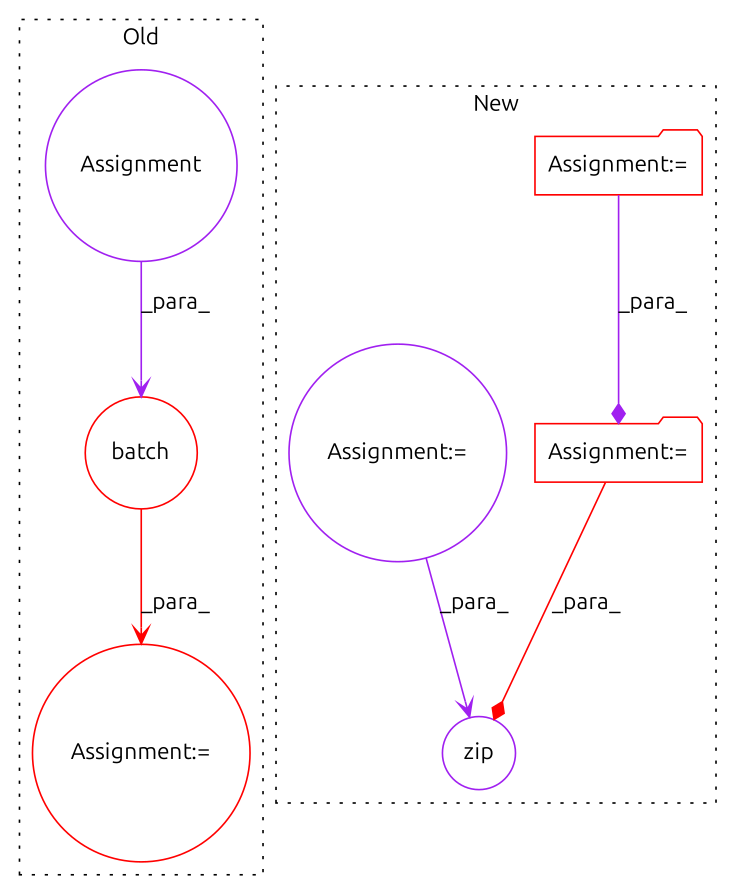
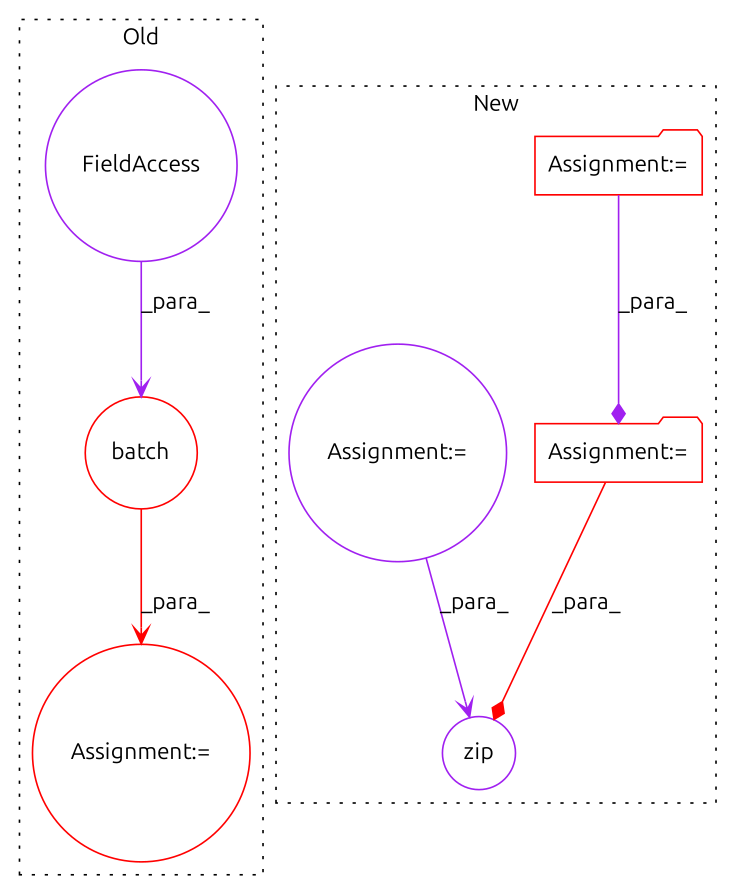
(141, 166) -> (141, 166)
